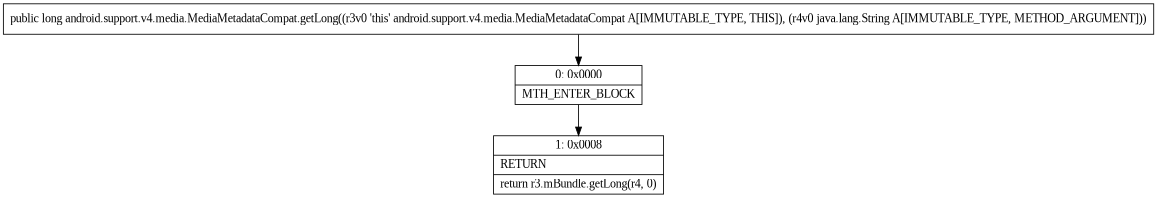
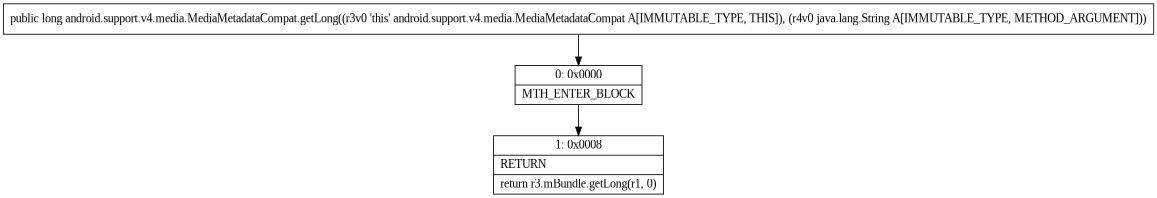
(579, 184) -> (579, 184)
